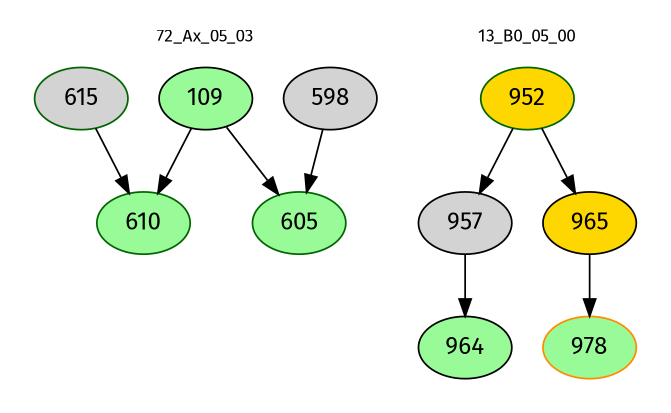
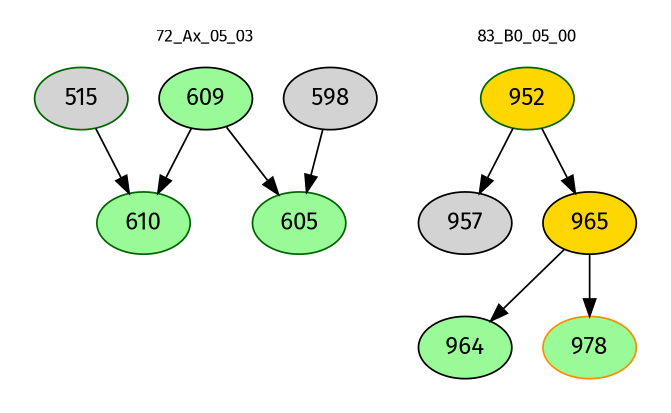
(527, 37) -> (527, 37)
(81, 99) -> (81, 99)
(206, 99) -> (206, 99)
(465, 277) -> (534, 279)
